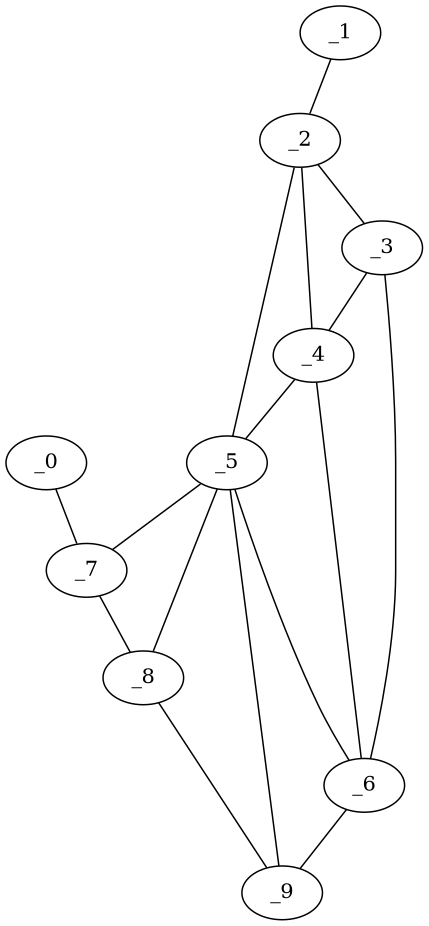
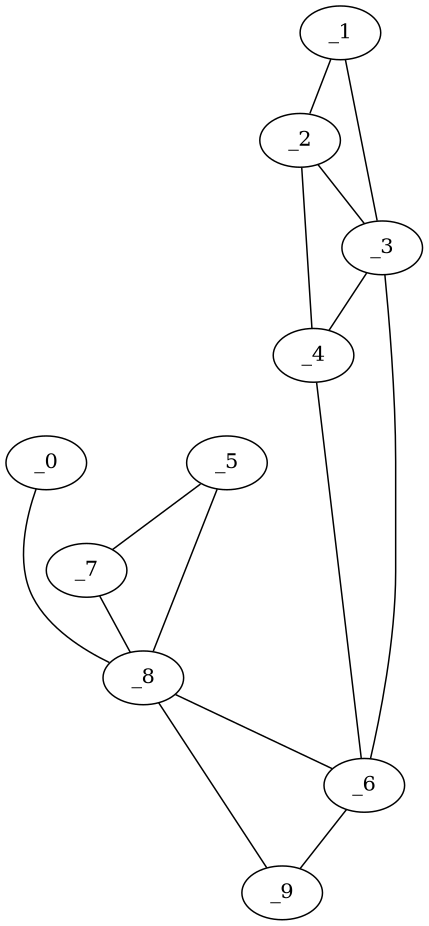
none -> (361, 140)
(263, 302) -> none
(270, 409) -> none
(66, 516) -> (31, 593)
(285, 628) -> (254, 732)
(255, 678) -> none
